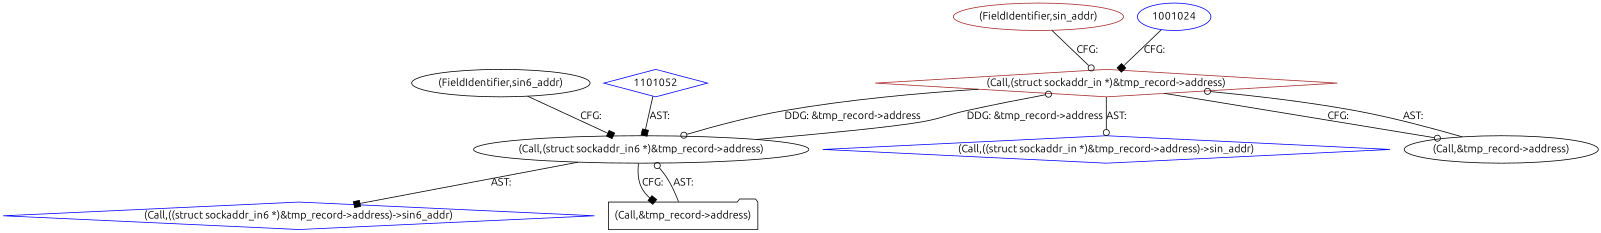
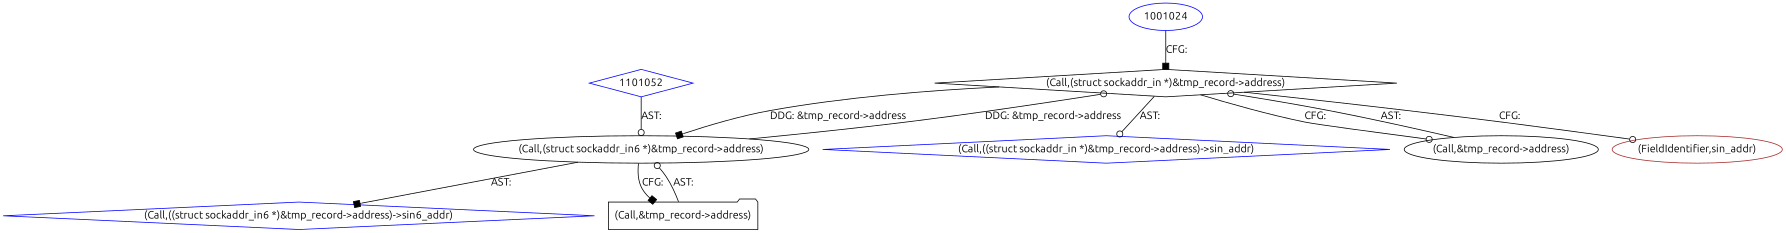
(1070, 48) -> (1437, 114)
(501, 83) -> none
(1106, 83) -> (1166, 83)
(831, 103) -> (840, 100)
(649, 112) -> (641, 113)
